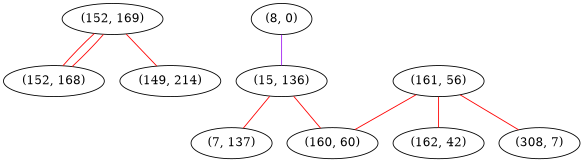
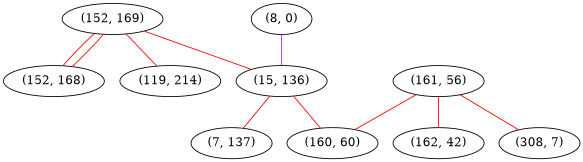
none -> (198, 50)
(170, 81) -> (170, 81)
